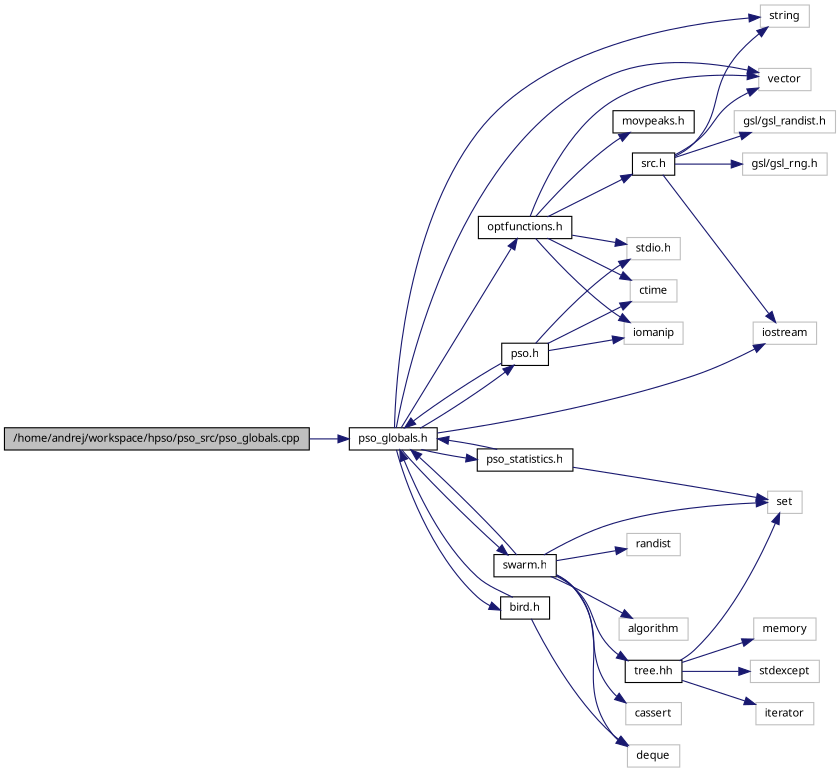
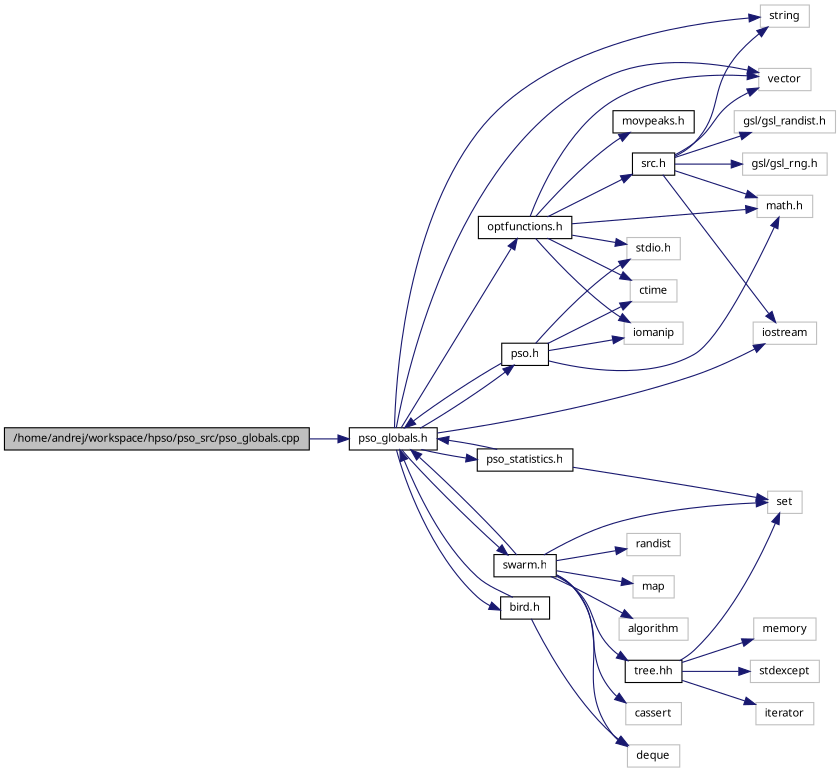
none -> (785, 206)
none -> (654, 587)
